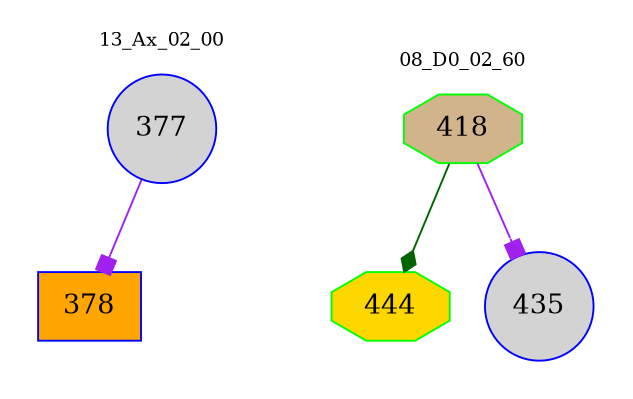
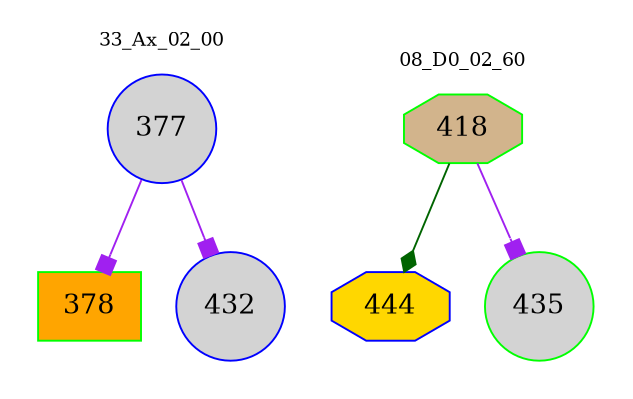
(162, 41) -> (162, 41)
(90, 306) -> (90, 306)
none -> (231, 306)
(391, 306) -> (391, 306)
(539, 306) -> (539, 306)
